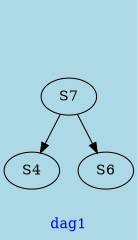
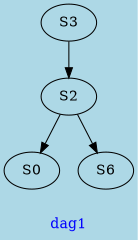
none -> (69, 23)
(69, 97) -> (69, 97)
(32, 171) -> (32, 171)
